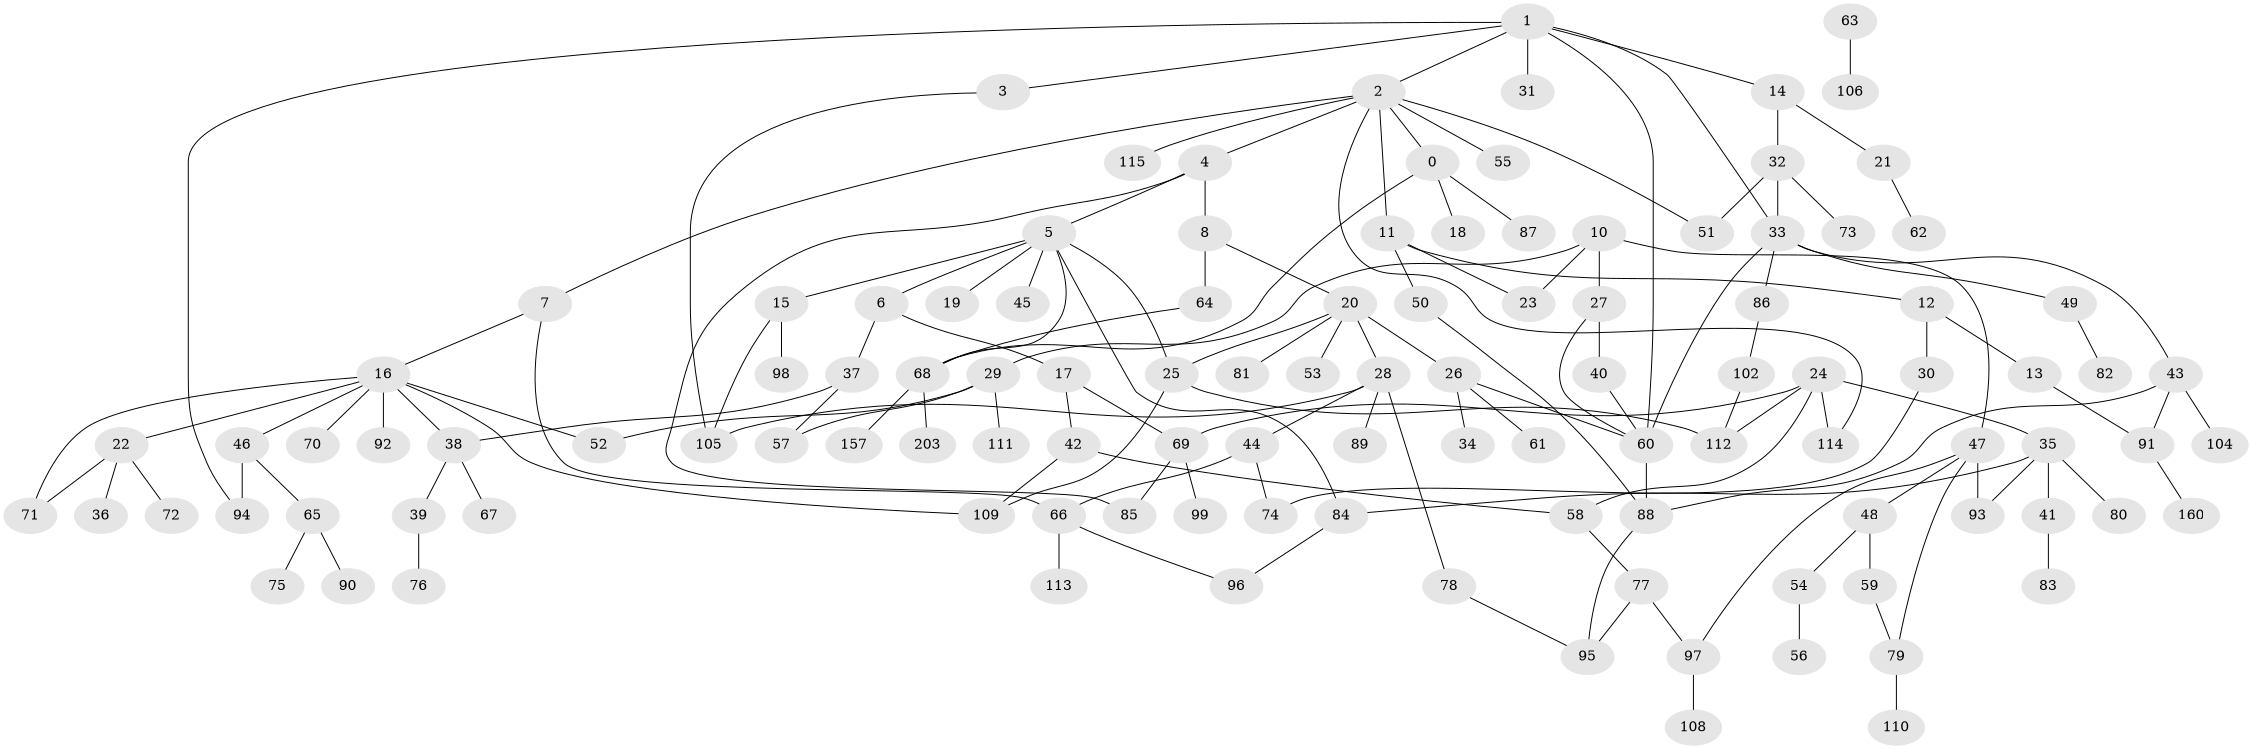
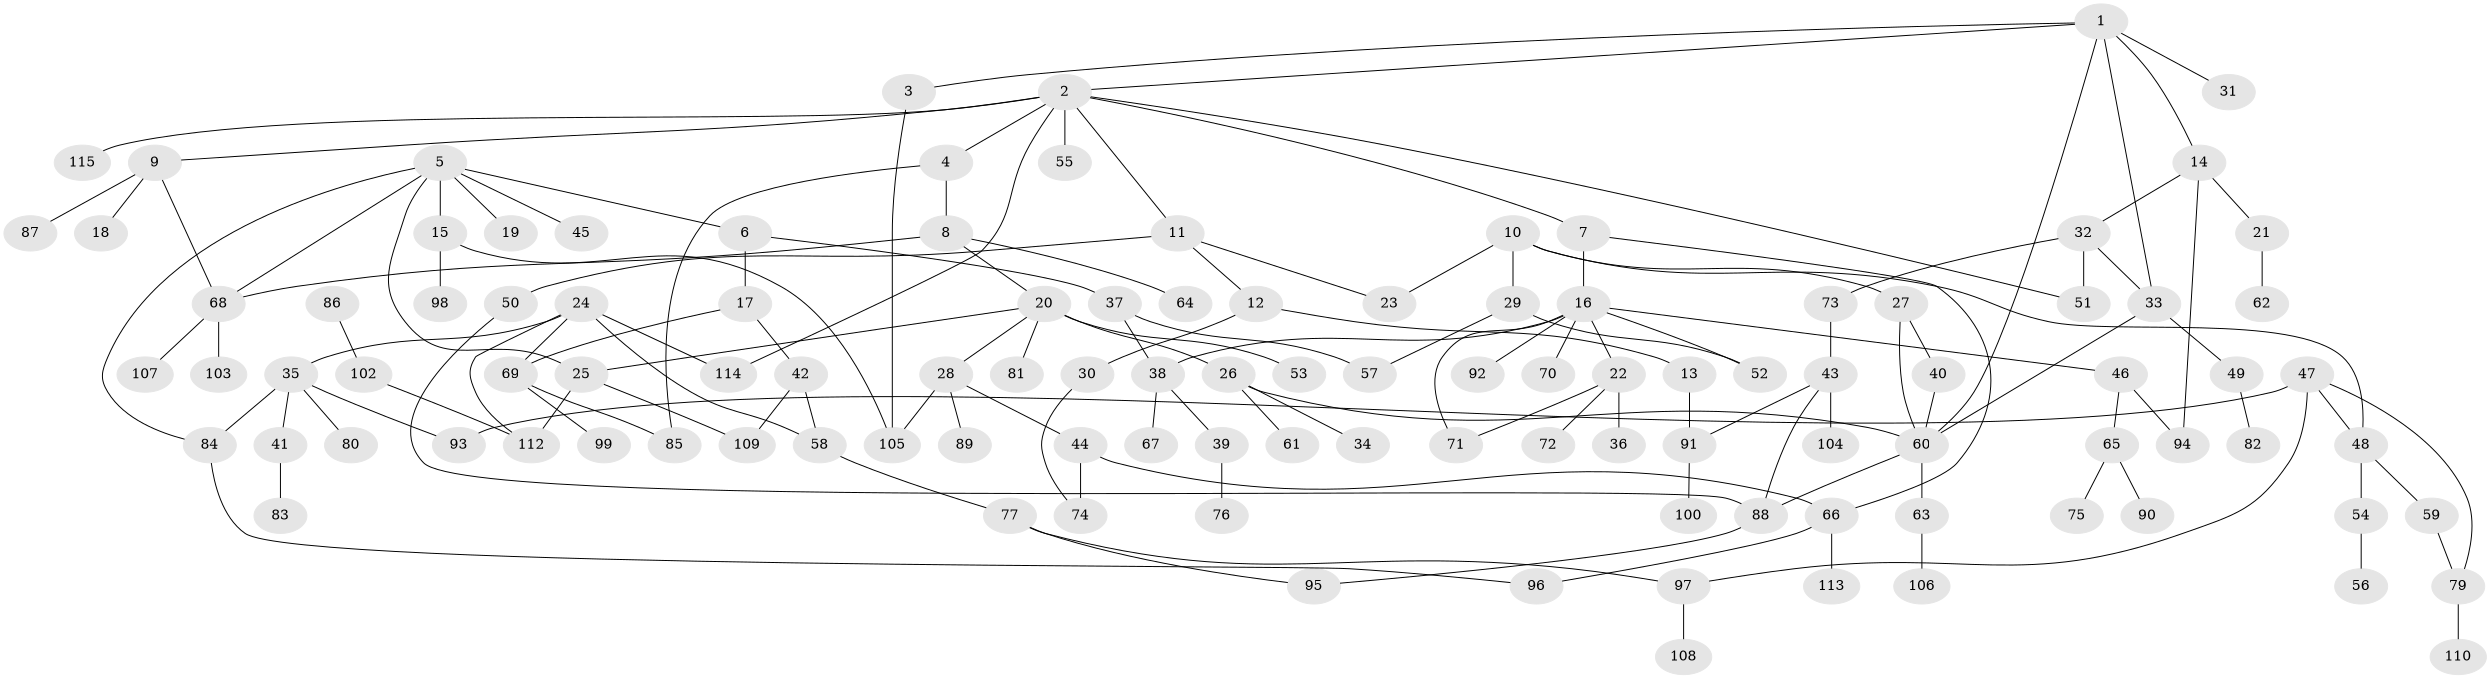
(659, 49) -> (2191, 304)
(1433, 163) -> (155, 163)
(1125, 200) -> none
(2001, 257) -> (1831, 343)
(1770, 269) -> none
(1930, 269) -> (1977, 298)
(1060, 330) -> (513, 266)
(854, 445) -> (145, 375)
(928, 445) -> (219, 375)
(1001, 445) -> none
none -> (1922, 477)
(669, 491) -> none
(2192, 516) -> (1689, 516)
(1449, 586) -> none
